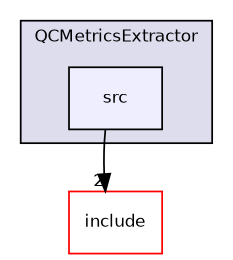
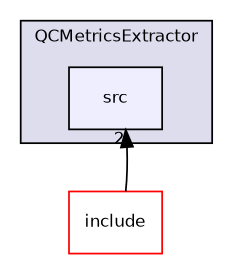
(104, 154) -> (127, 169)
